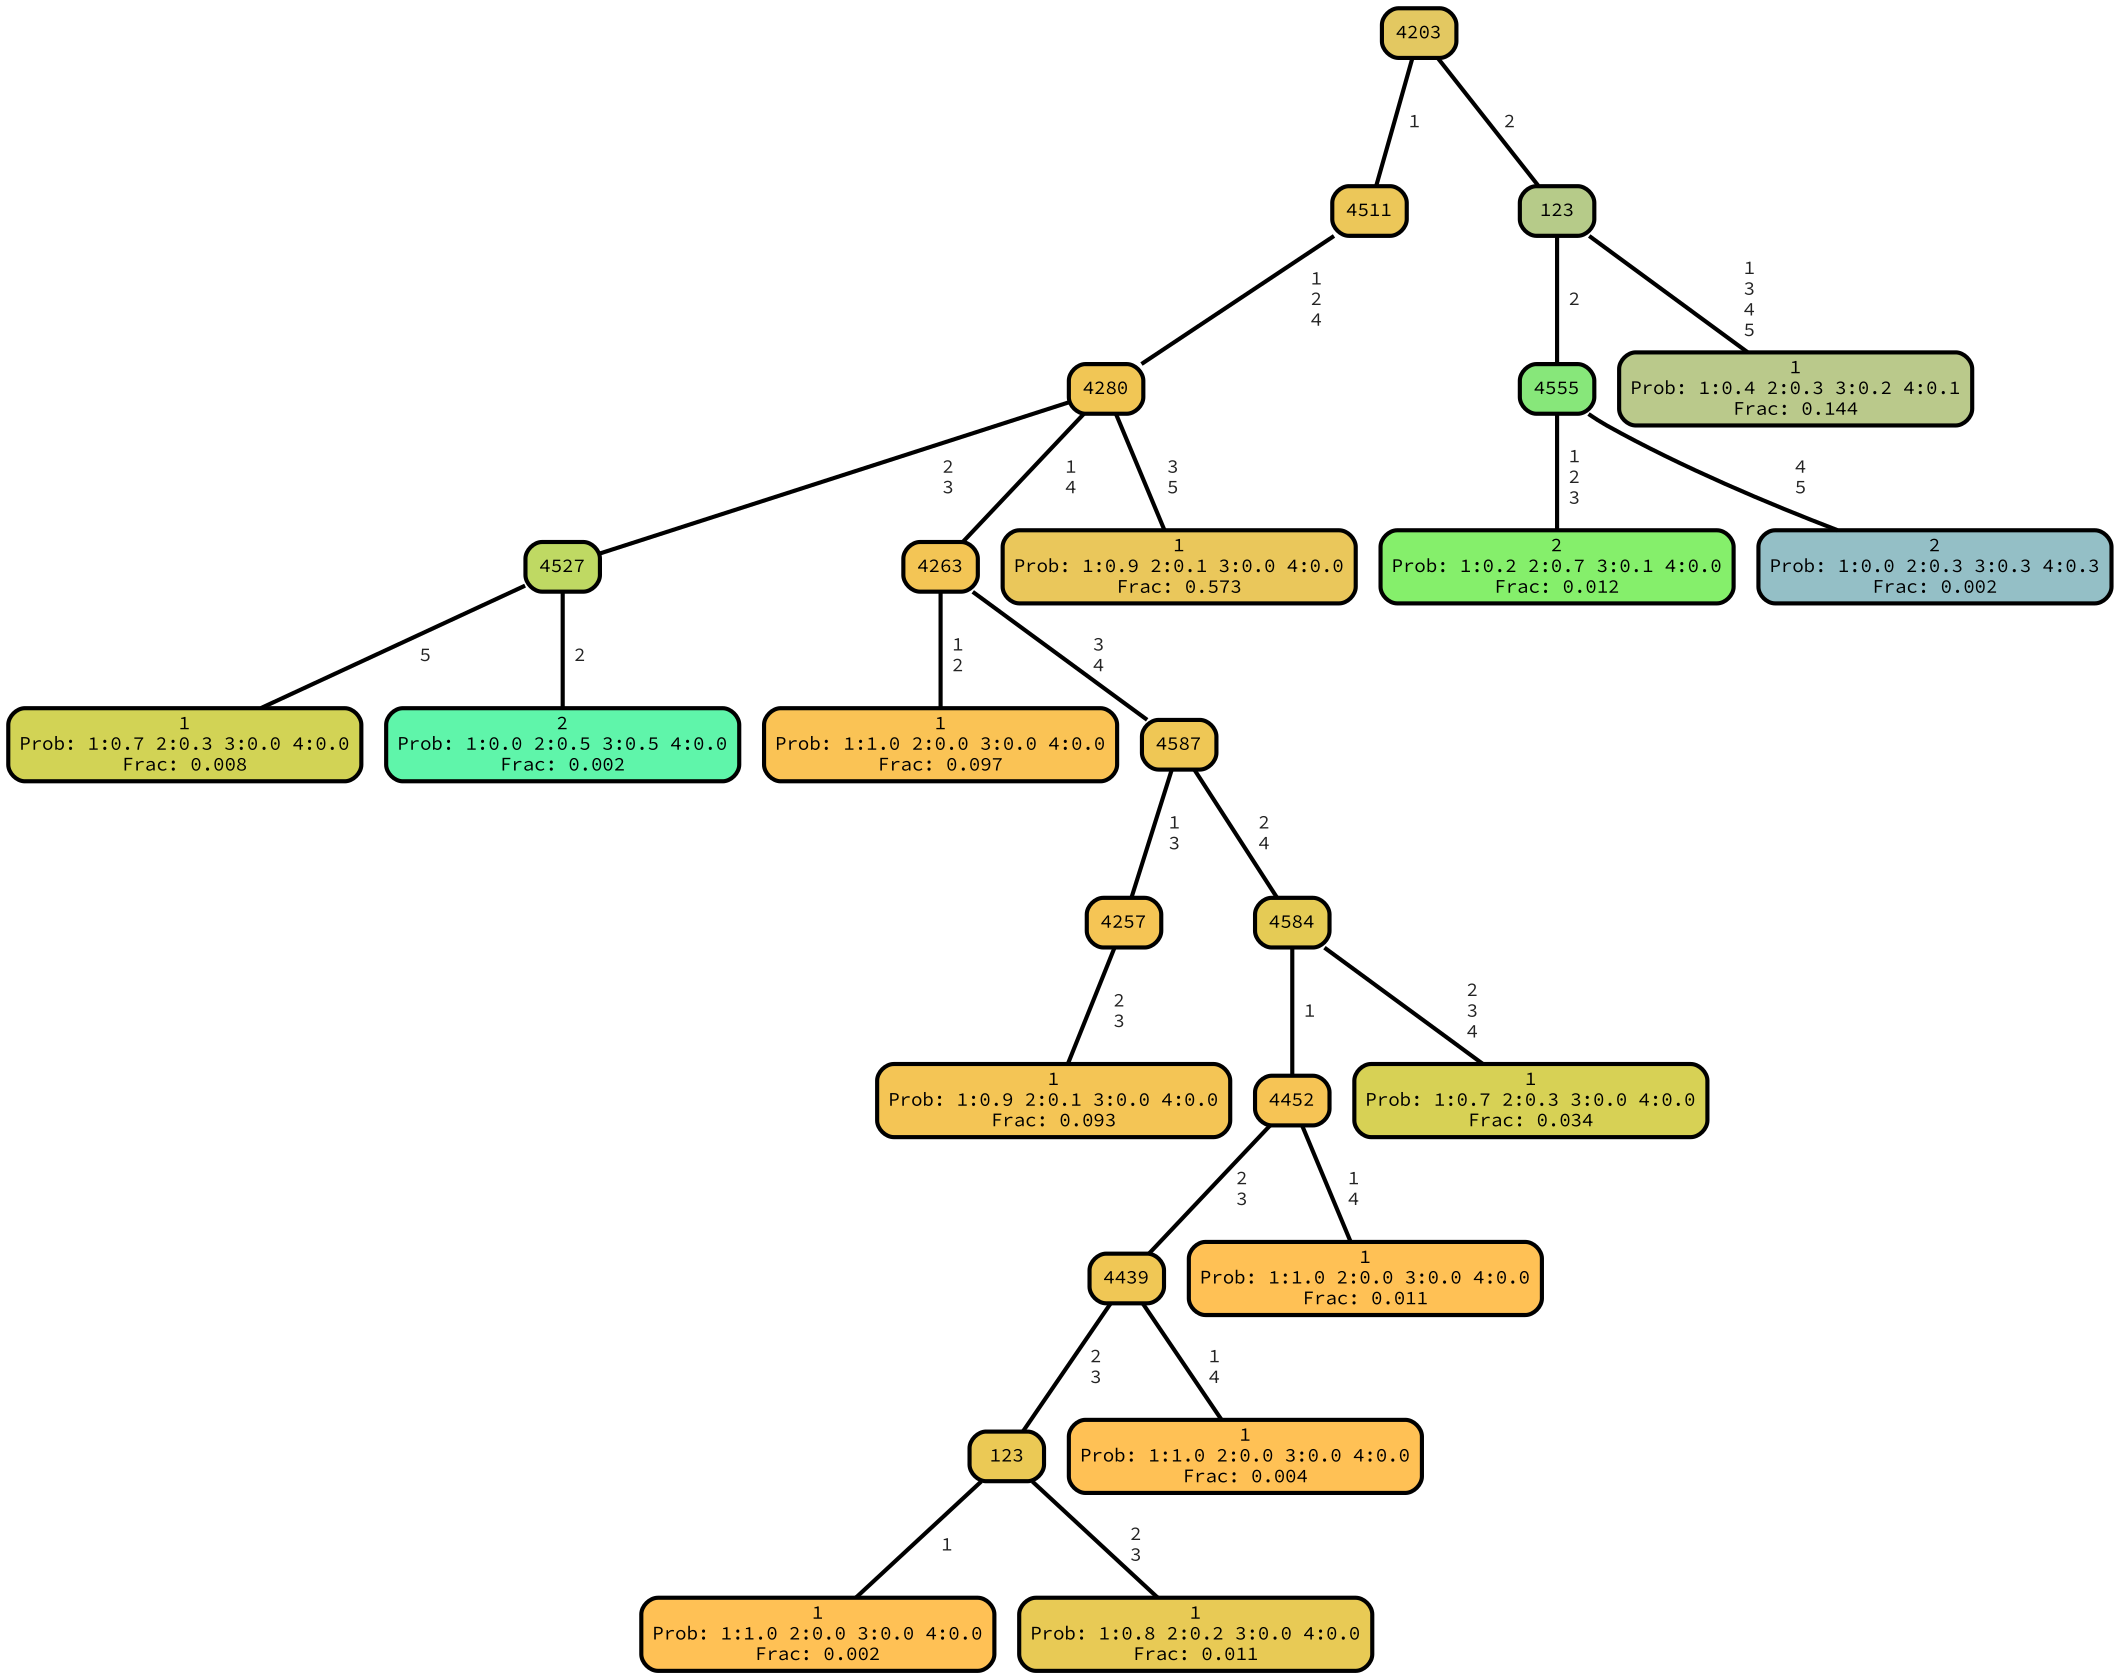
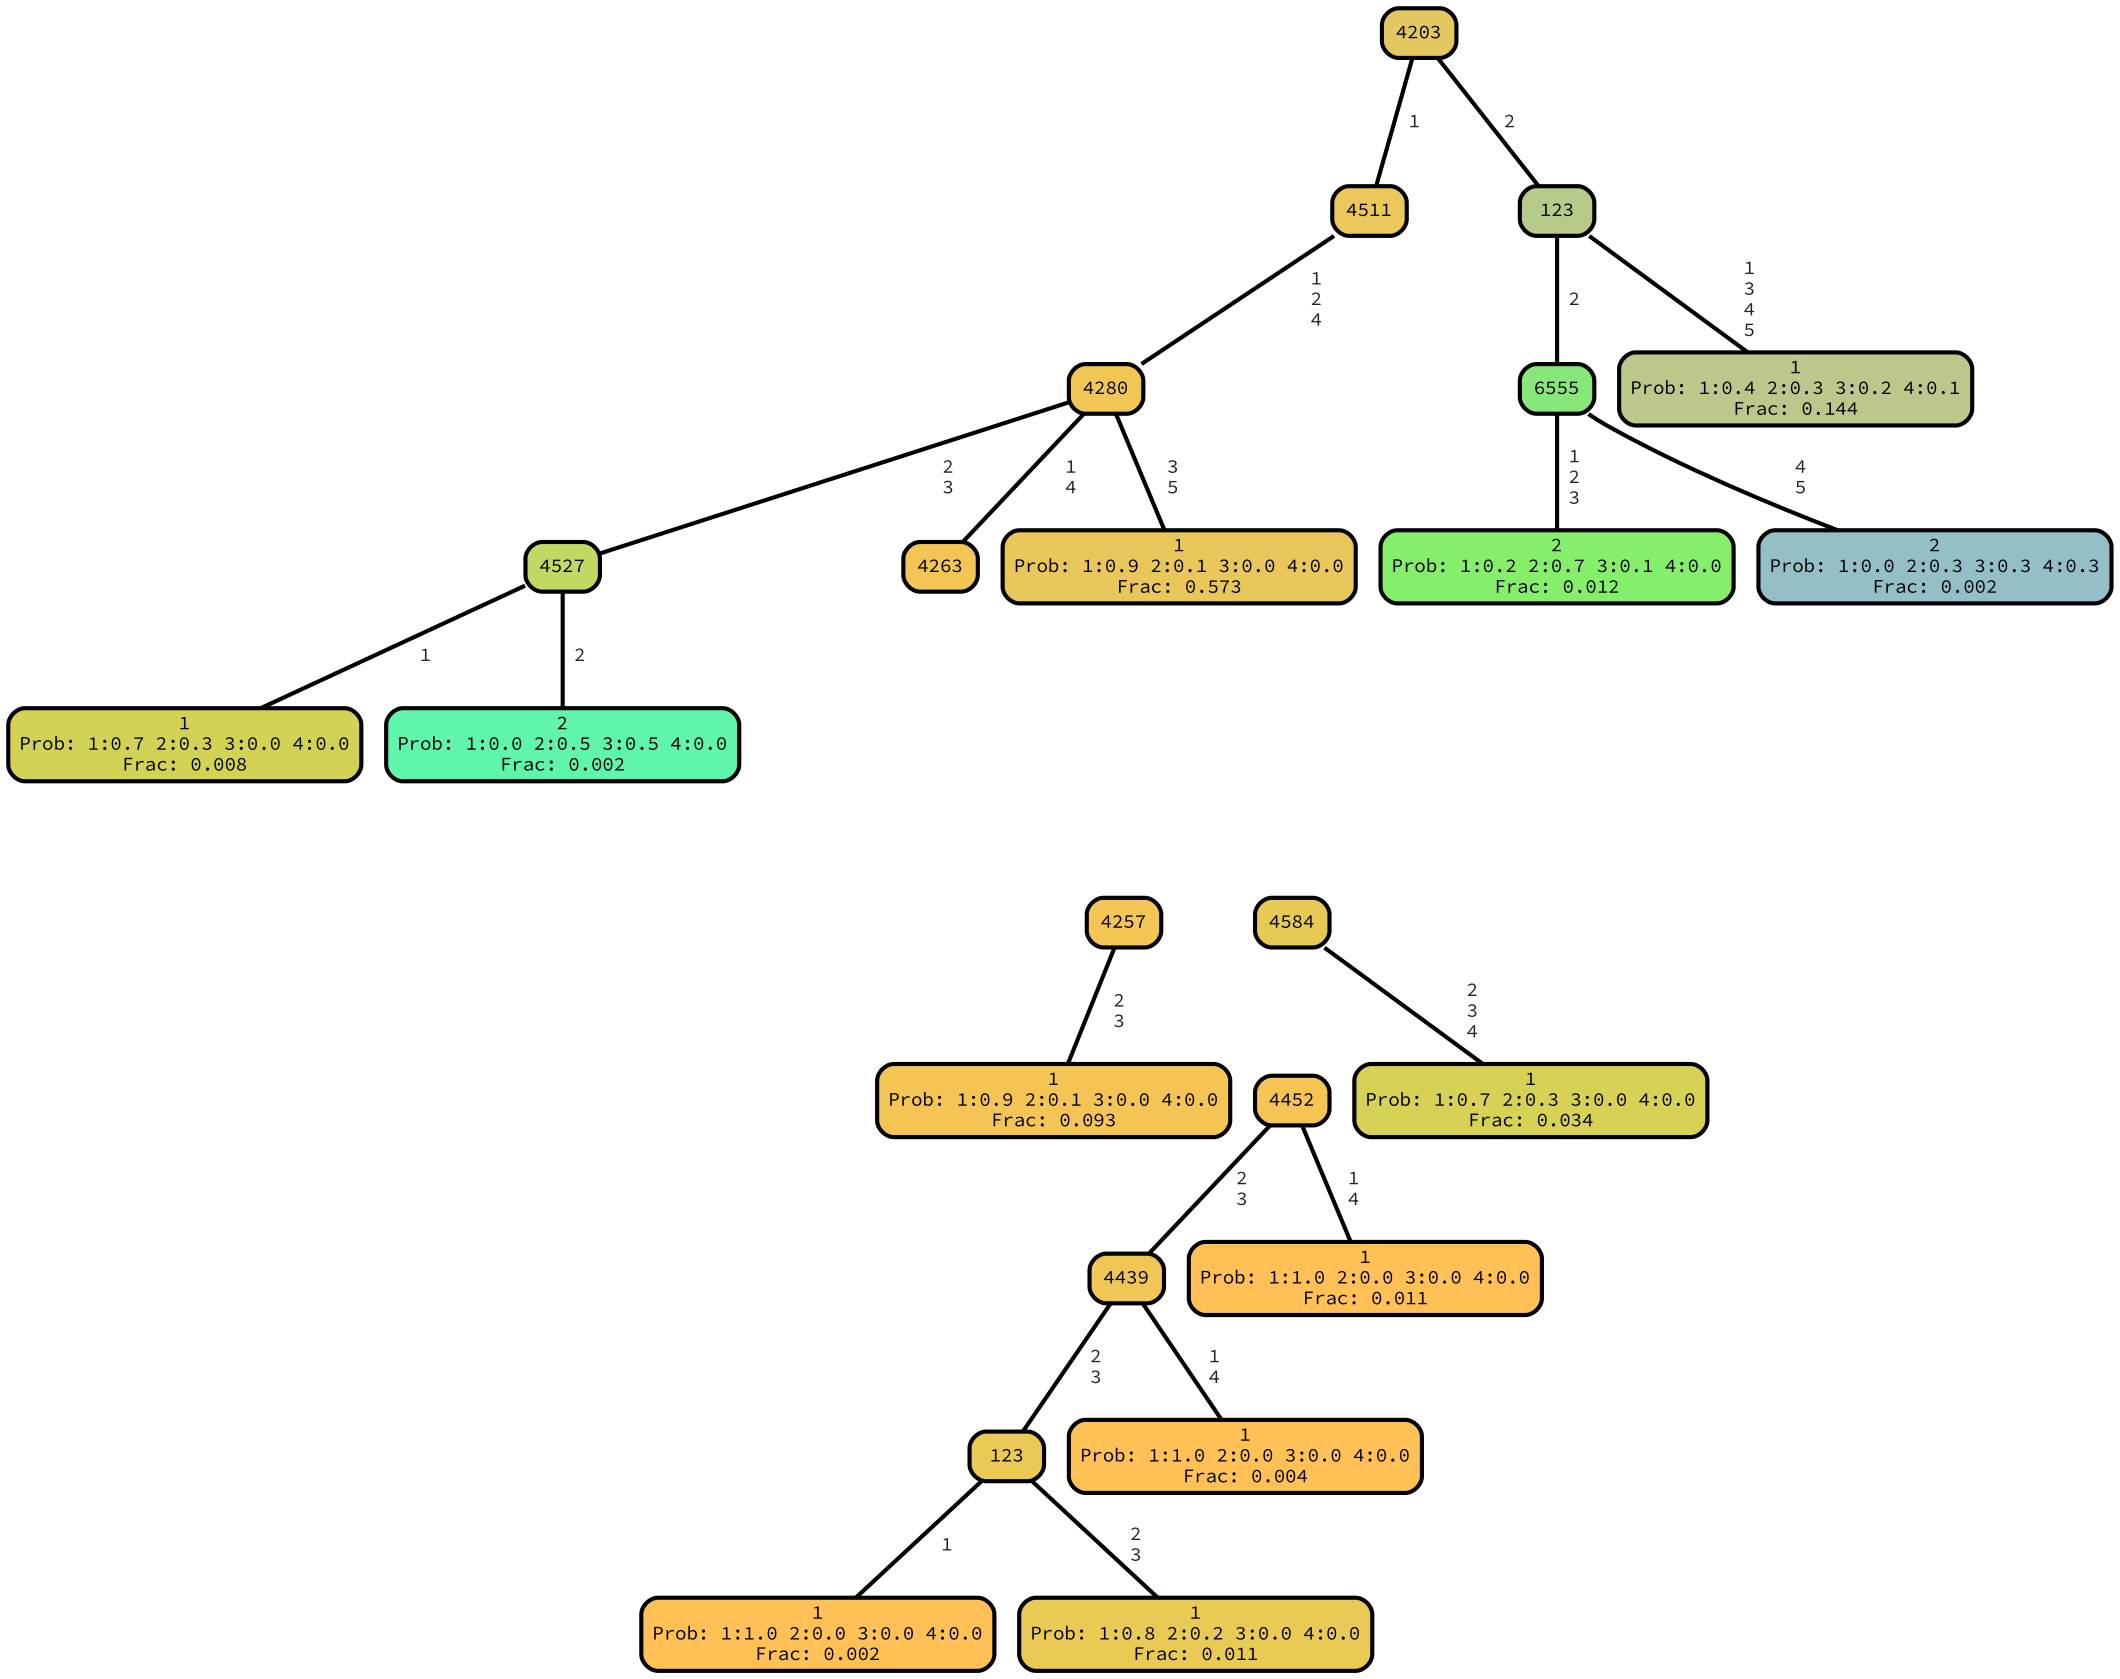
(1557, 389) -> (1557, 389)
(420, 656) -> (420, 656)
(941, 745) -> none
(1179, 745) -> none
(1292, 1012) -> none
